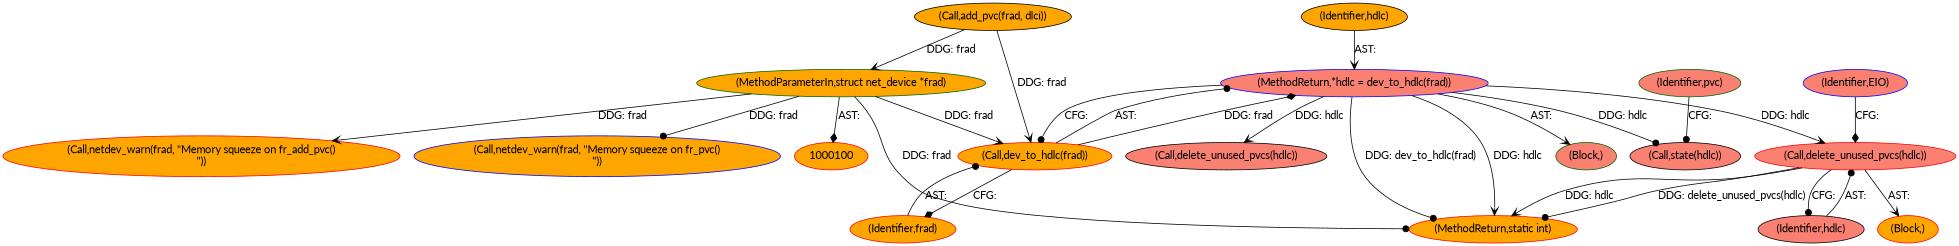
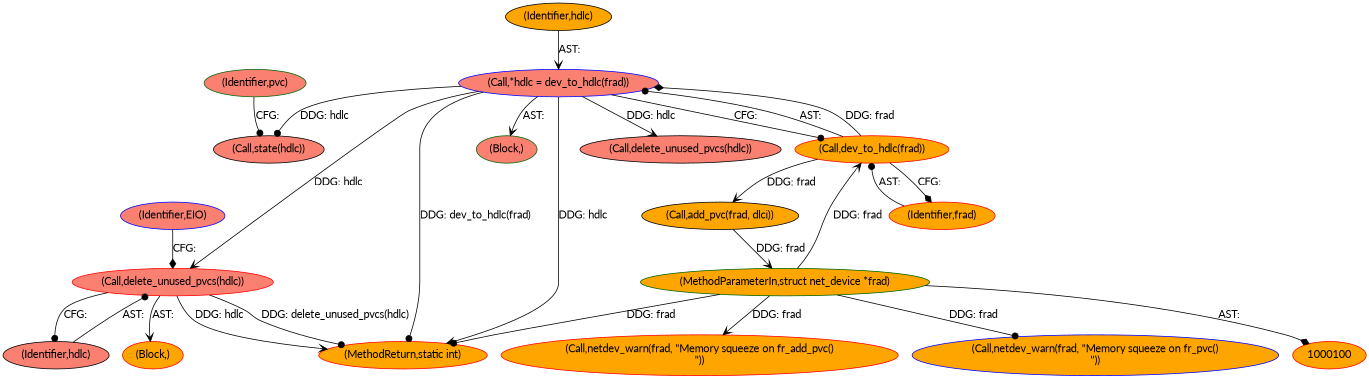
(1013, 83) -> (776, 173)
(1354, 83) -> (559, 83)
